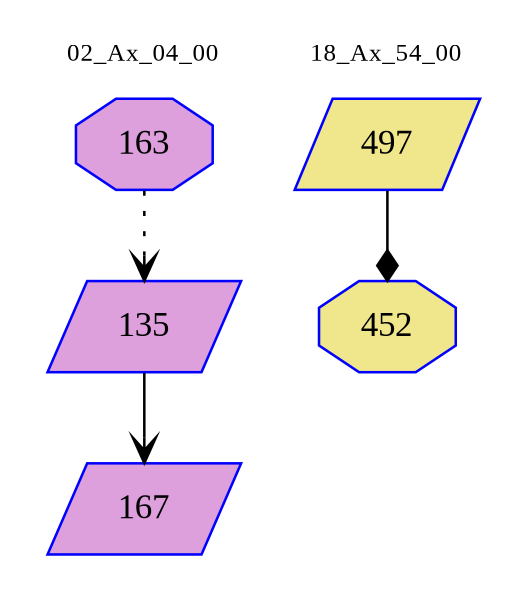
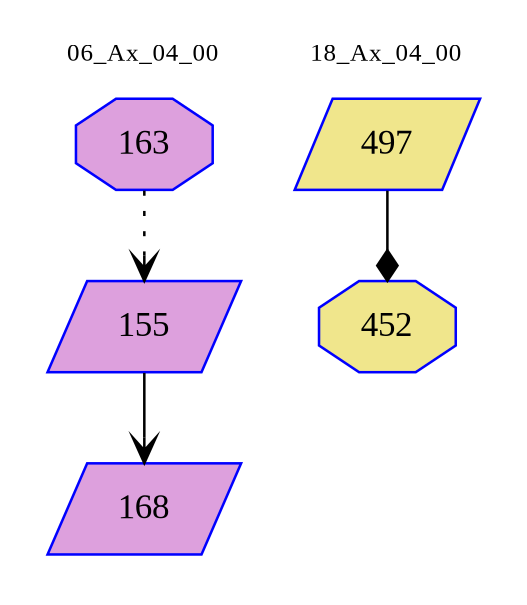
(144, 54) -> (144, 54)
(387, 54) -> (387, 54)
(144, 327) -> (144, 327)
(144, 509) -> (144, 509)
